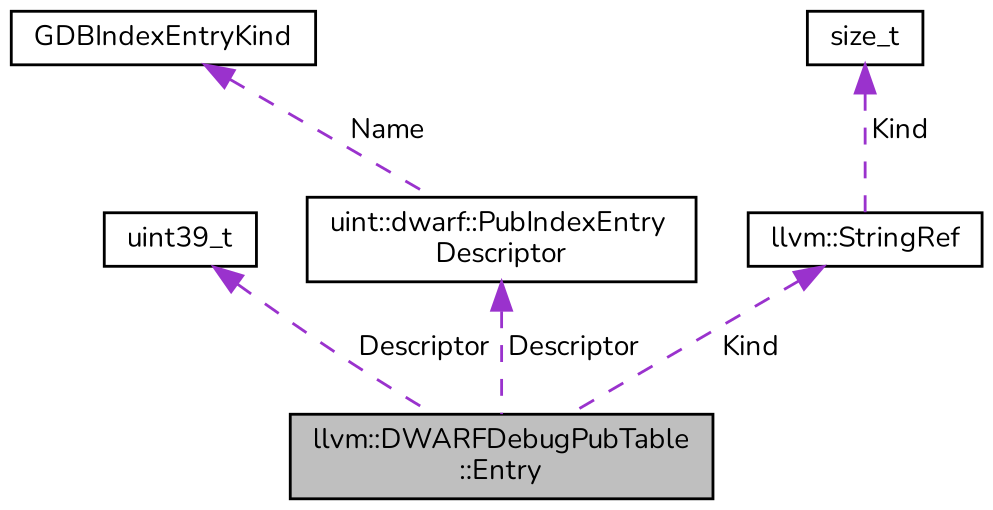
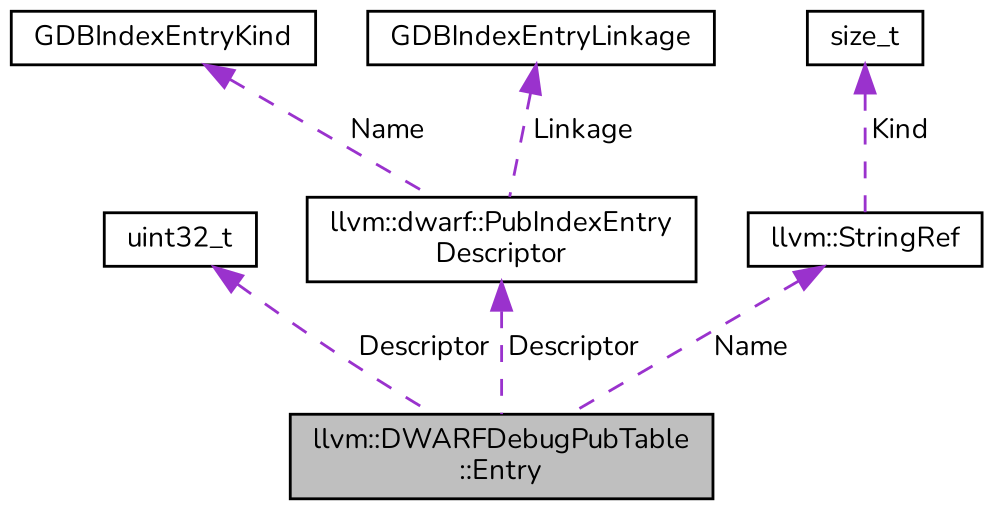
none -> (541, 38)
(180, 240) -> (180, 240)
(502, 240) -> (502, 240)
(748, 348) -> (748, 348)
